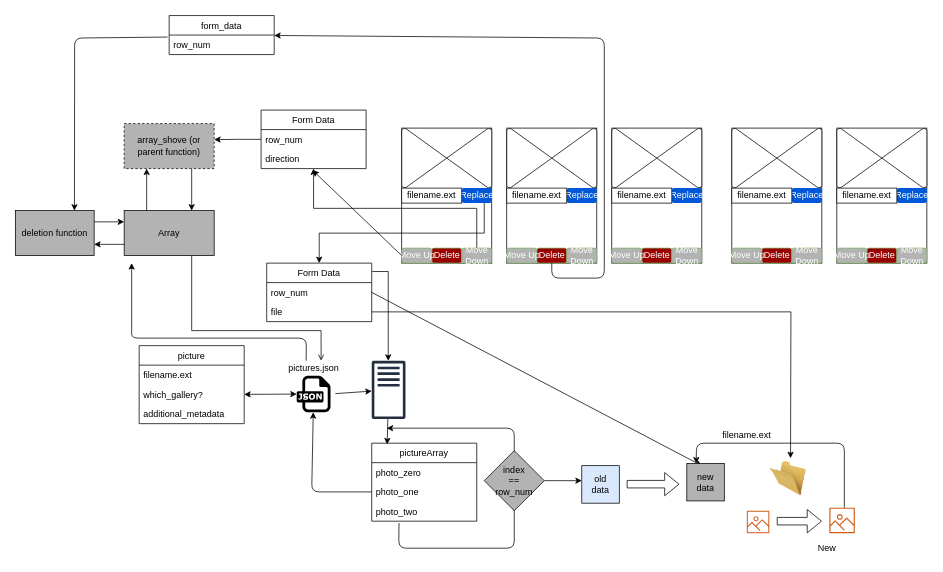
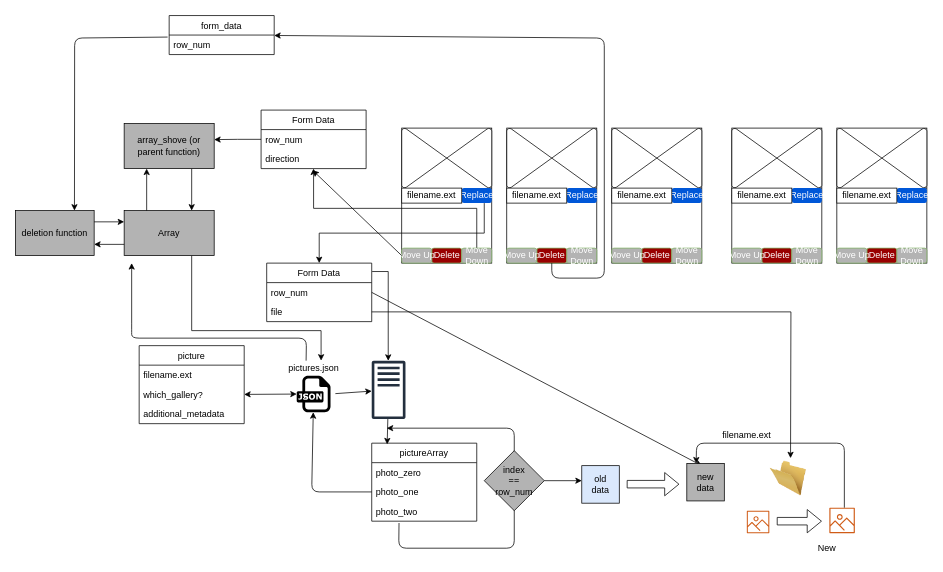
(169, 146) -> (169, 146)
(321, 355) -> (321, 354)
